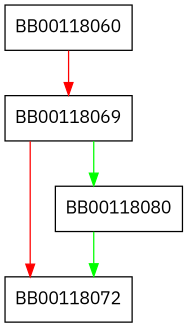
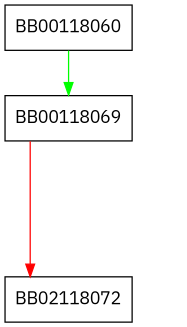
(69, 67) -> (69, 67)
(119, 209) -> none
(69, 299) -> (69, 299)
